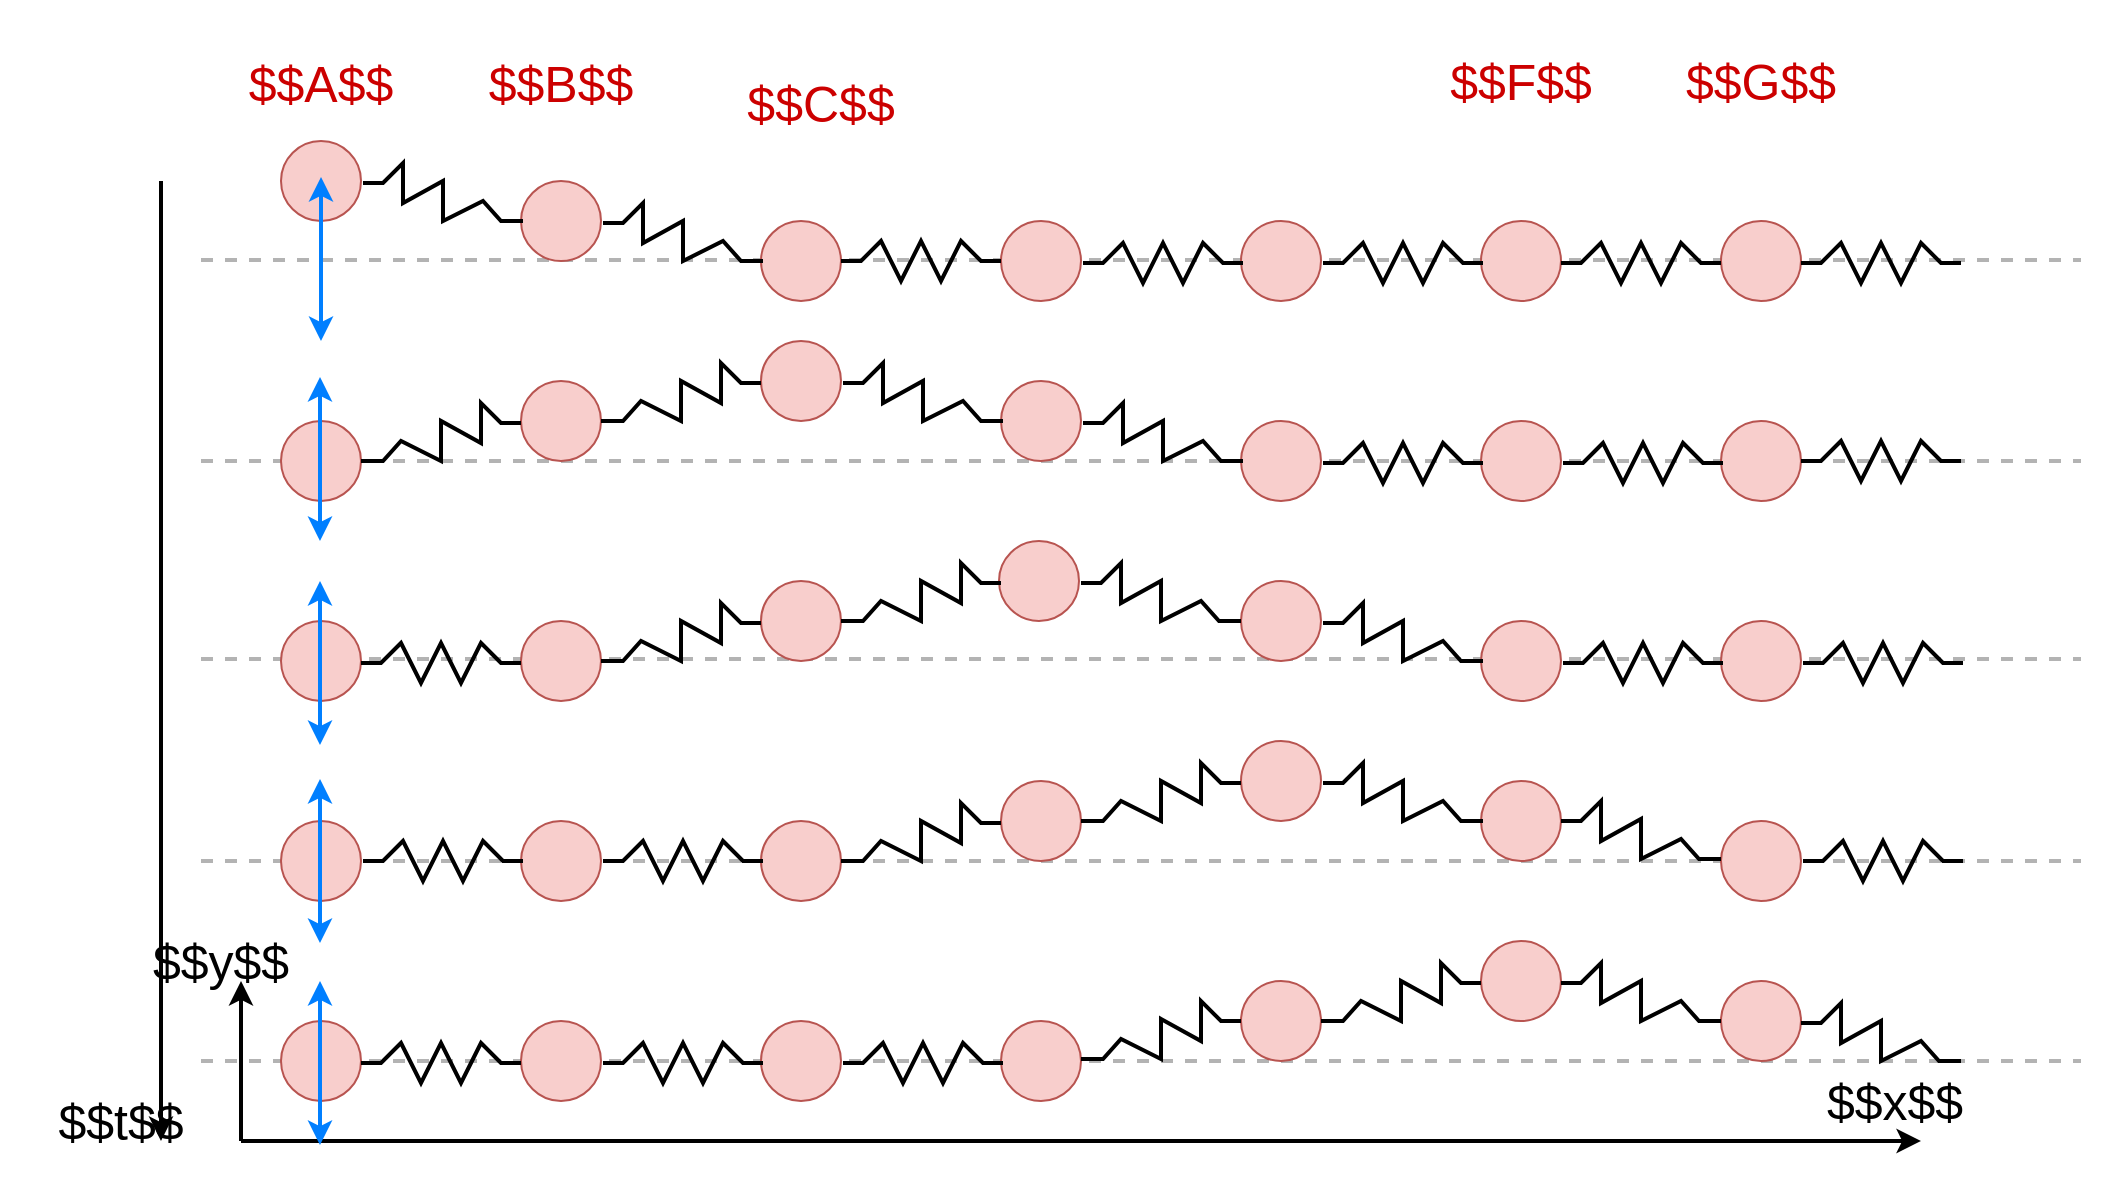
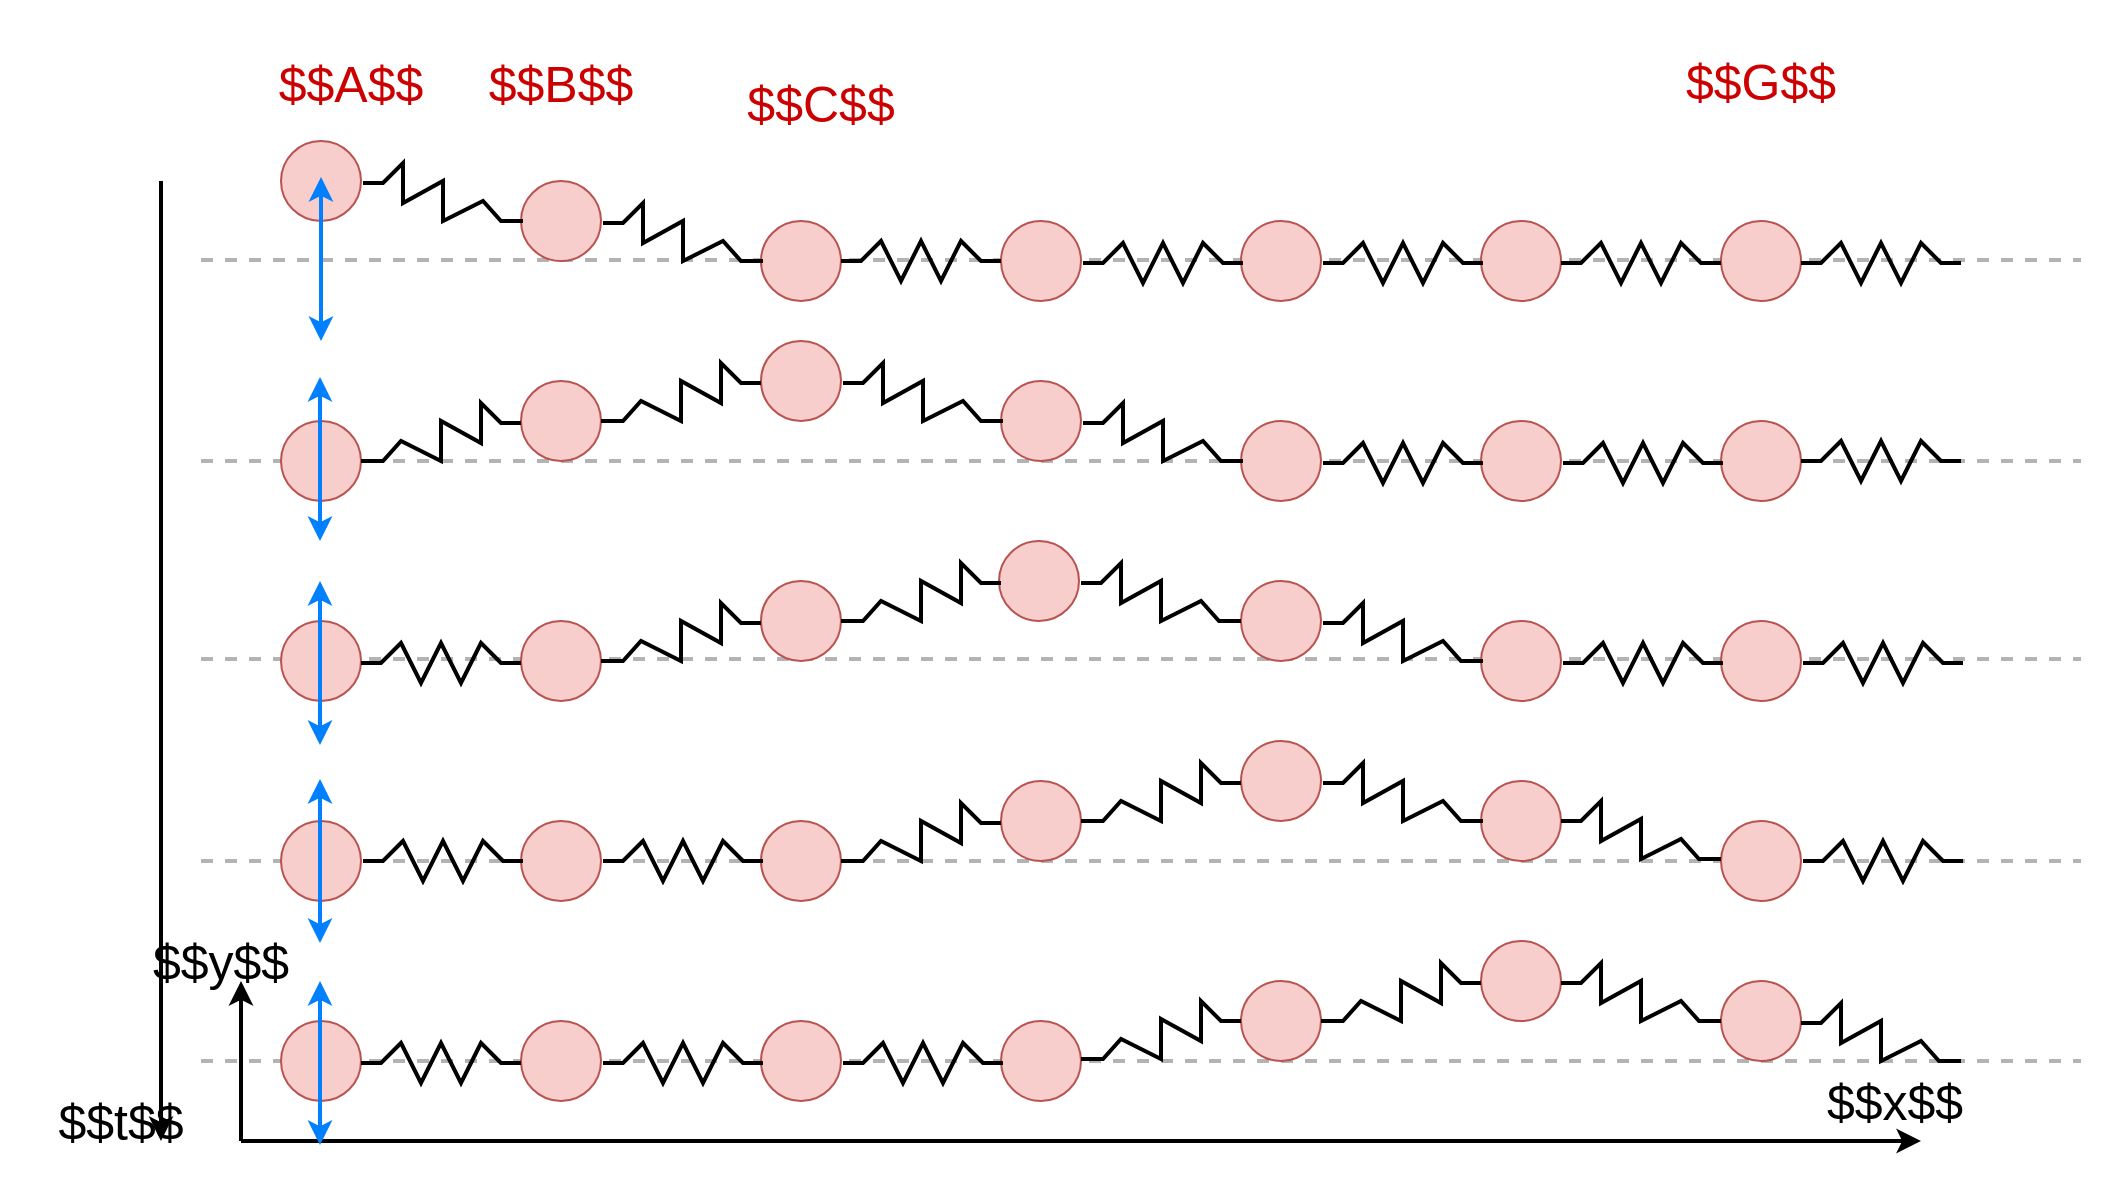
(1521, 81) -> none
(321, 83) -> (351, 83)
